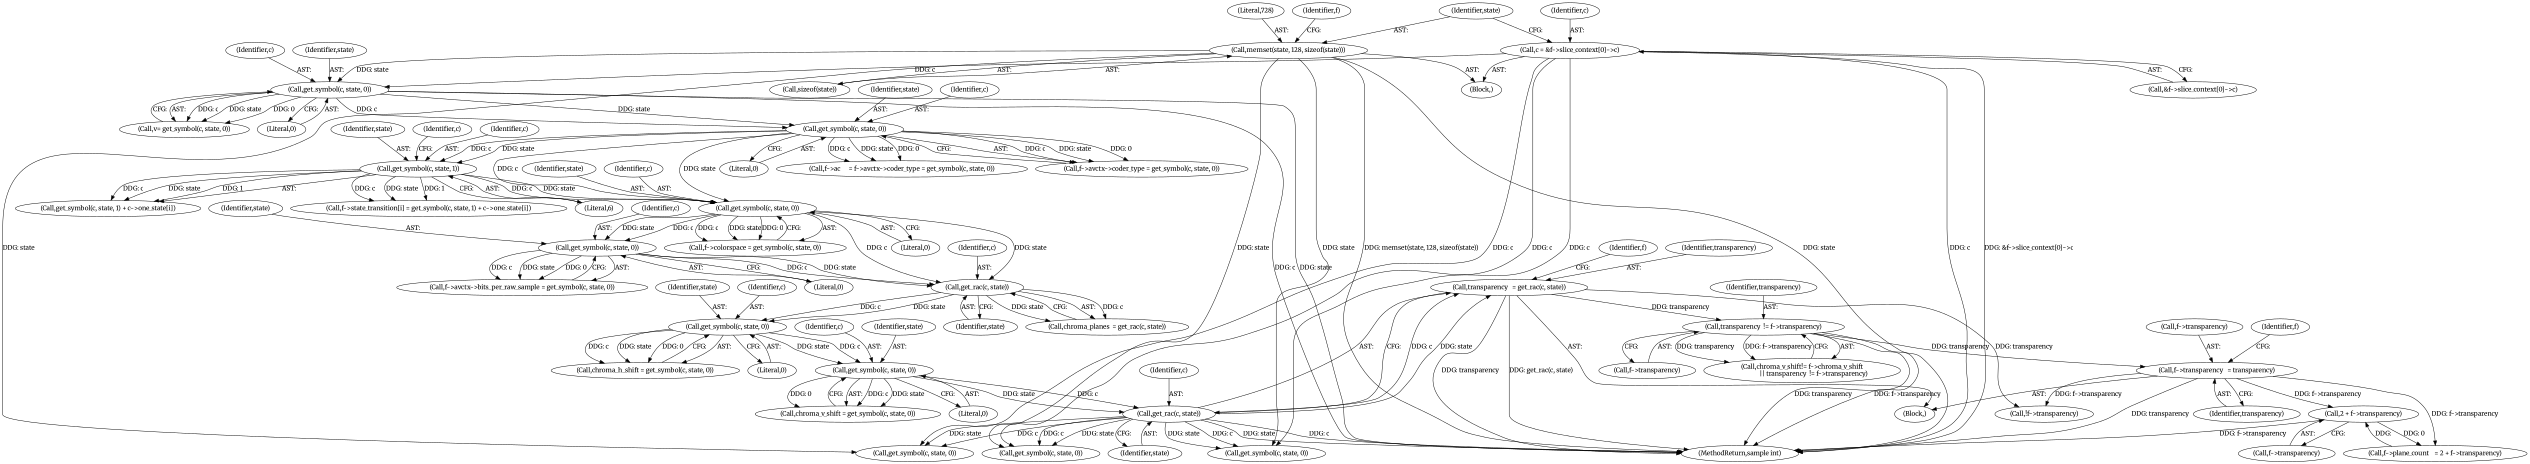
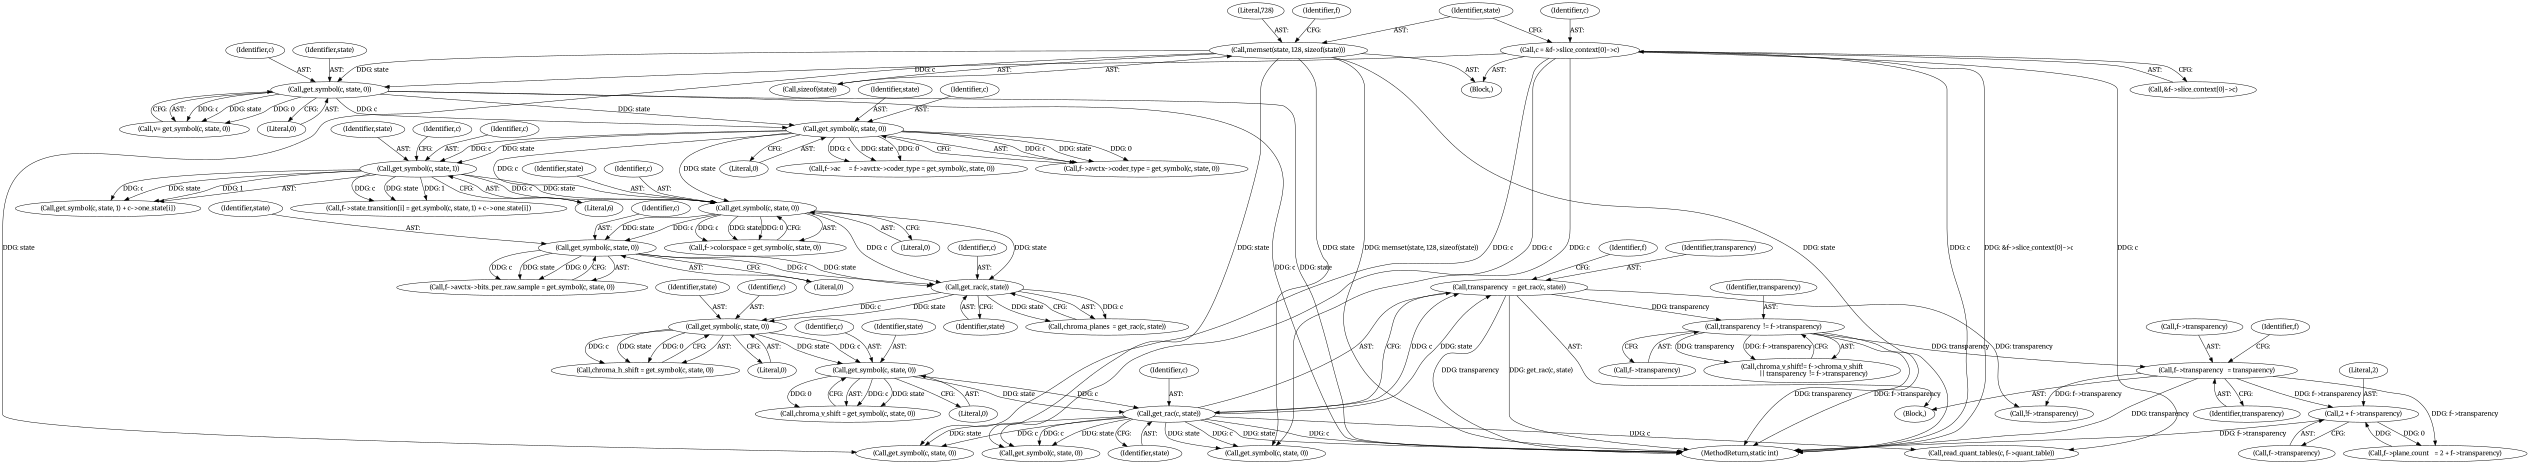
none -> (2363, 371)
(1740, 454) -> (1740, 454)
none -> (1992, 454)
